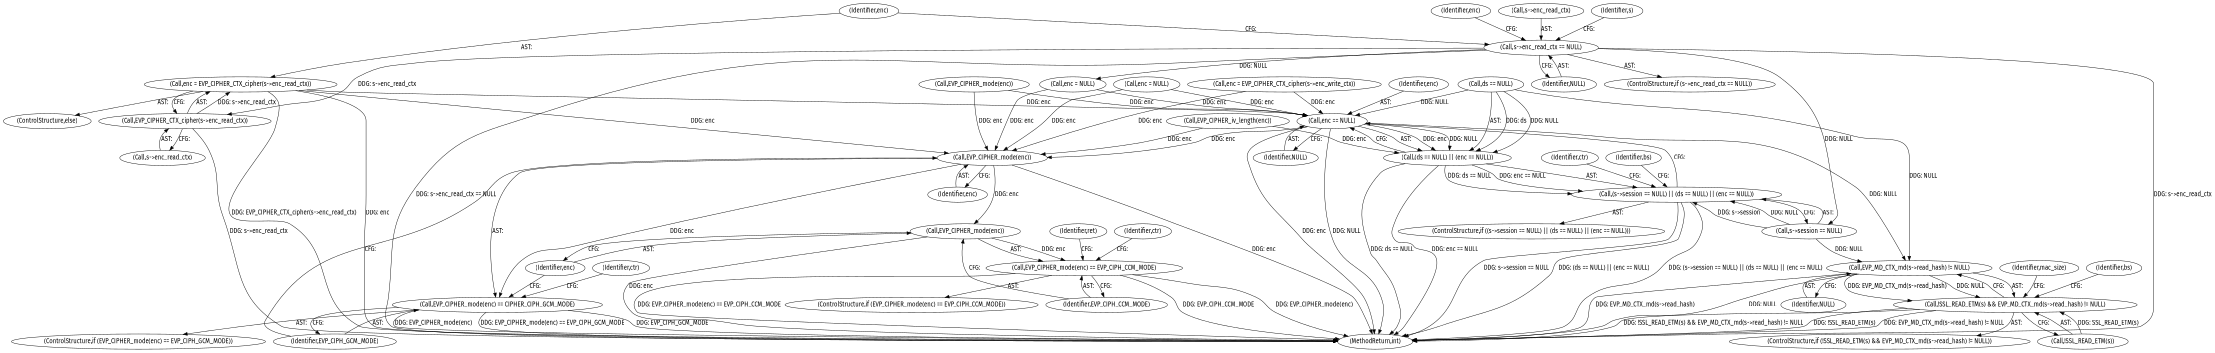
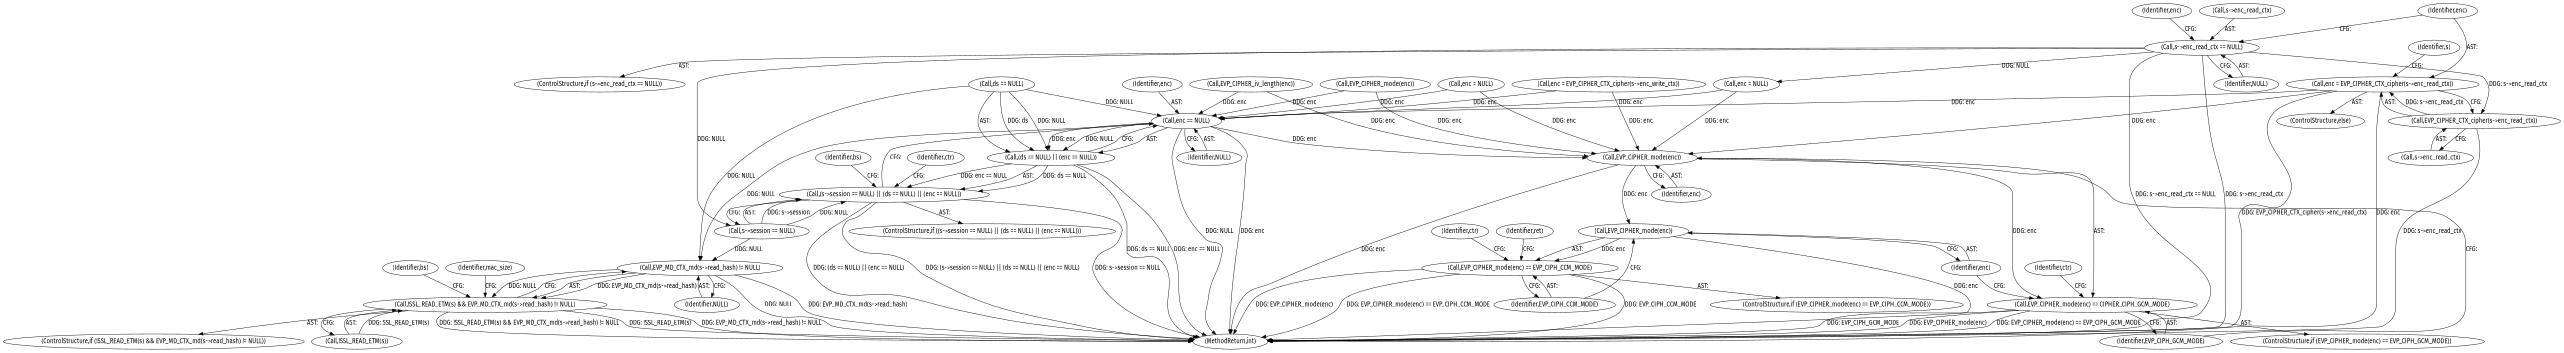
(1582, 28) -> (2411, 65)
(1334, 139) -> (1220, 102)
